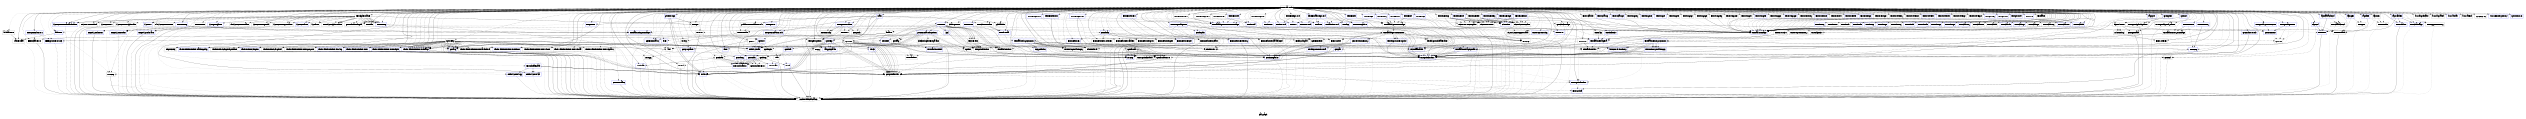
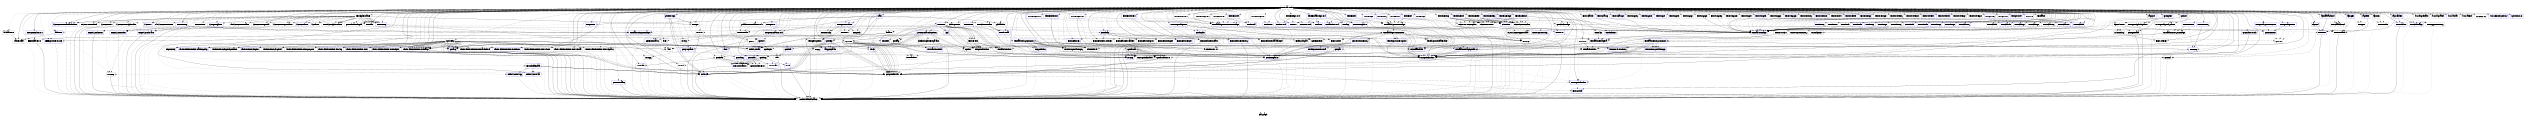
(1978, 24) -> none
